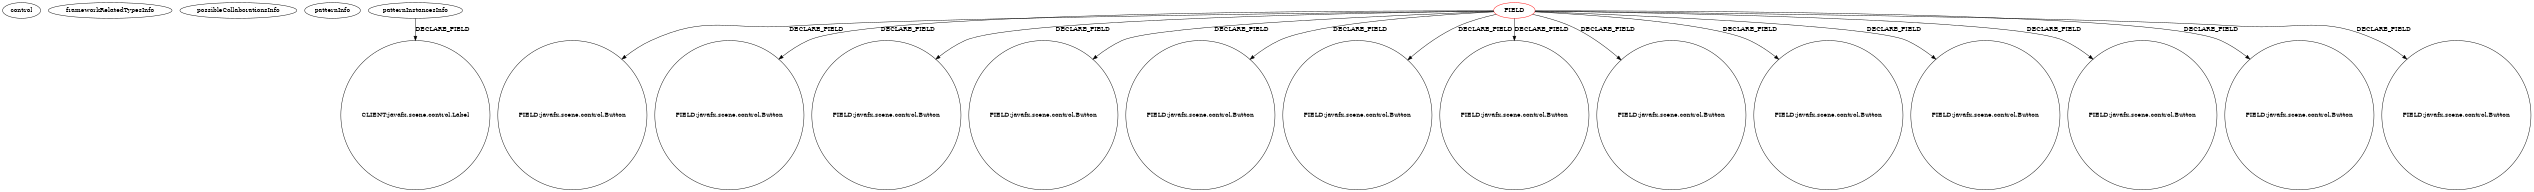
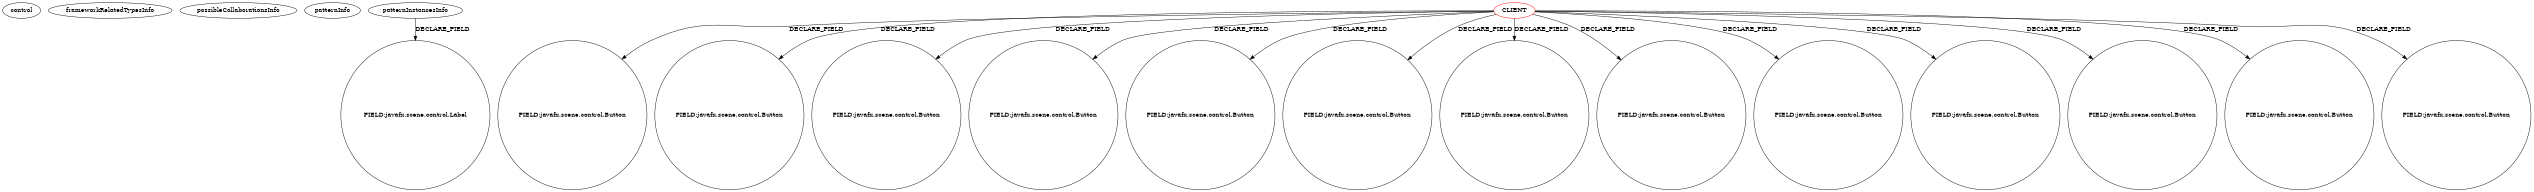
(1514, 10) -> (1514, 10)
(415, 115) -> (415, 115)
